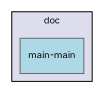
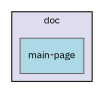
(52, 56) -> (52, 56)
